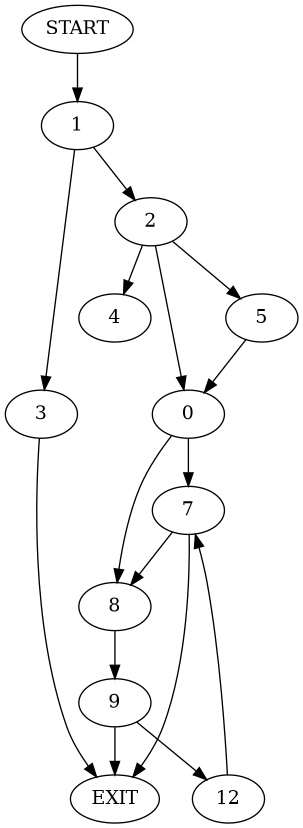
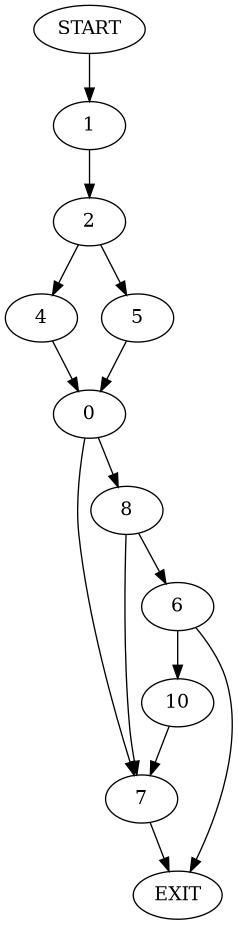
(168, 311) -> (62, 360)
(41, 414) -> none
(156, 553) -> (125, 649)
(115, 703) -> (178, 607)
(228, 799) -> (178, 703)
